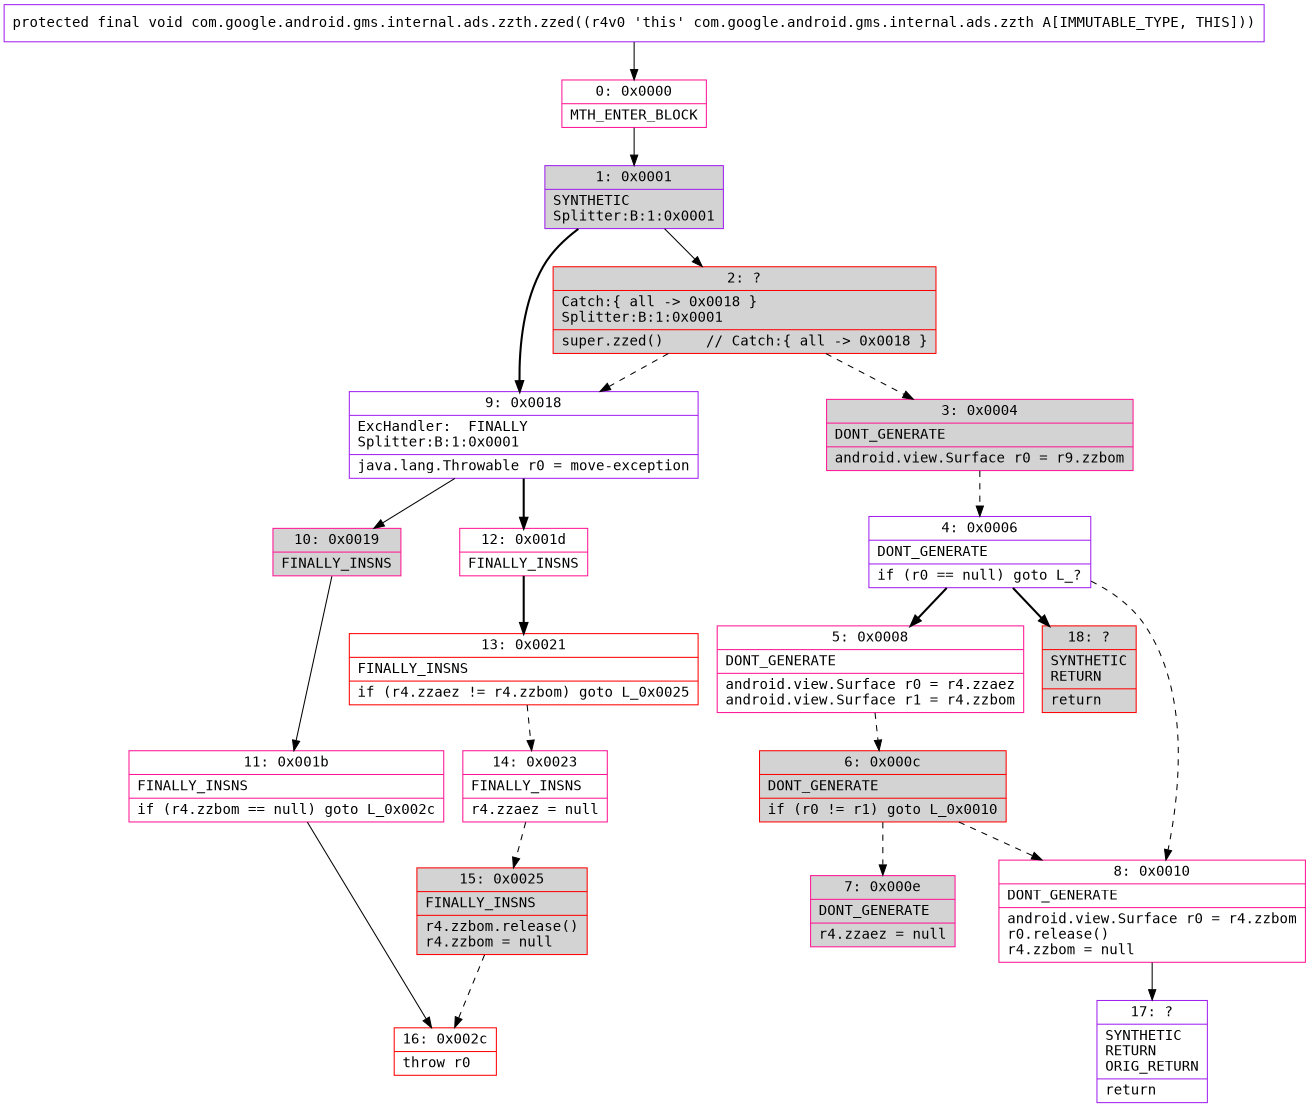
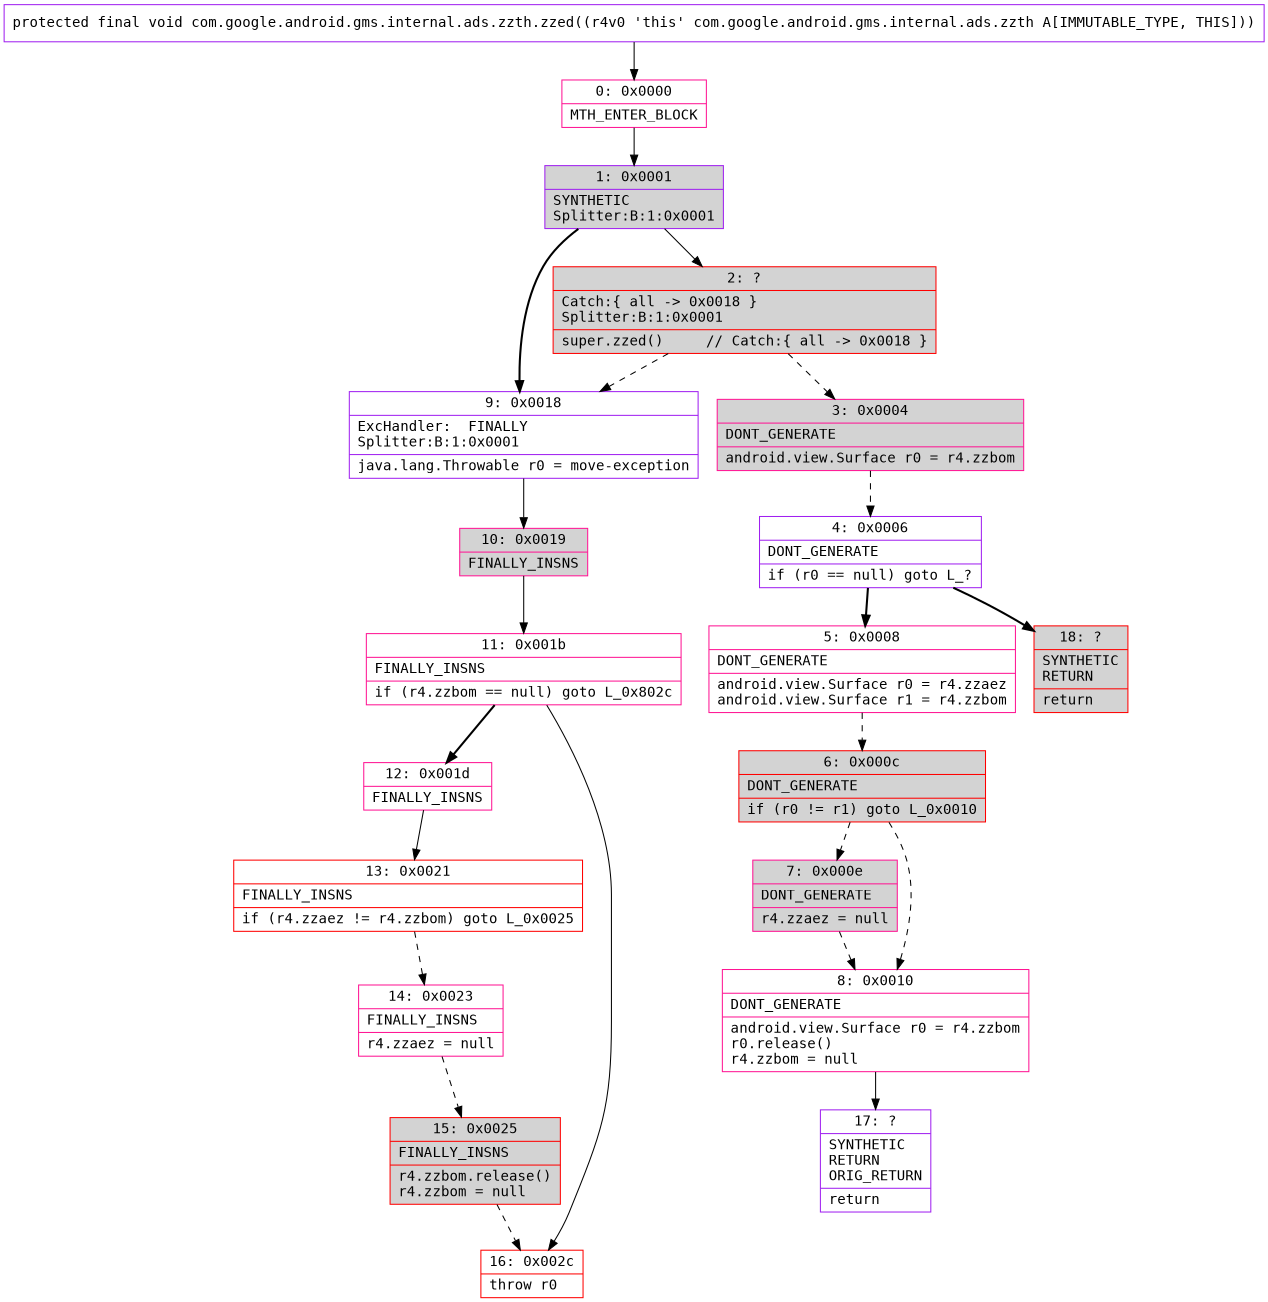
(980, 458) -> (870, 458)
(524, 498) -> (474, 730)
(524, 599) -> (420, 830)
(1173, 700) -> (845, 946)
(286, 810) -> (524, 692)
